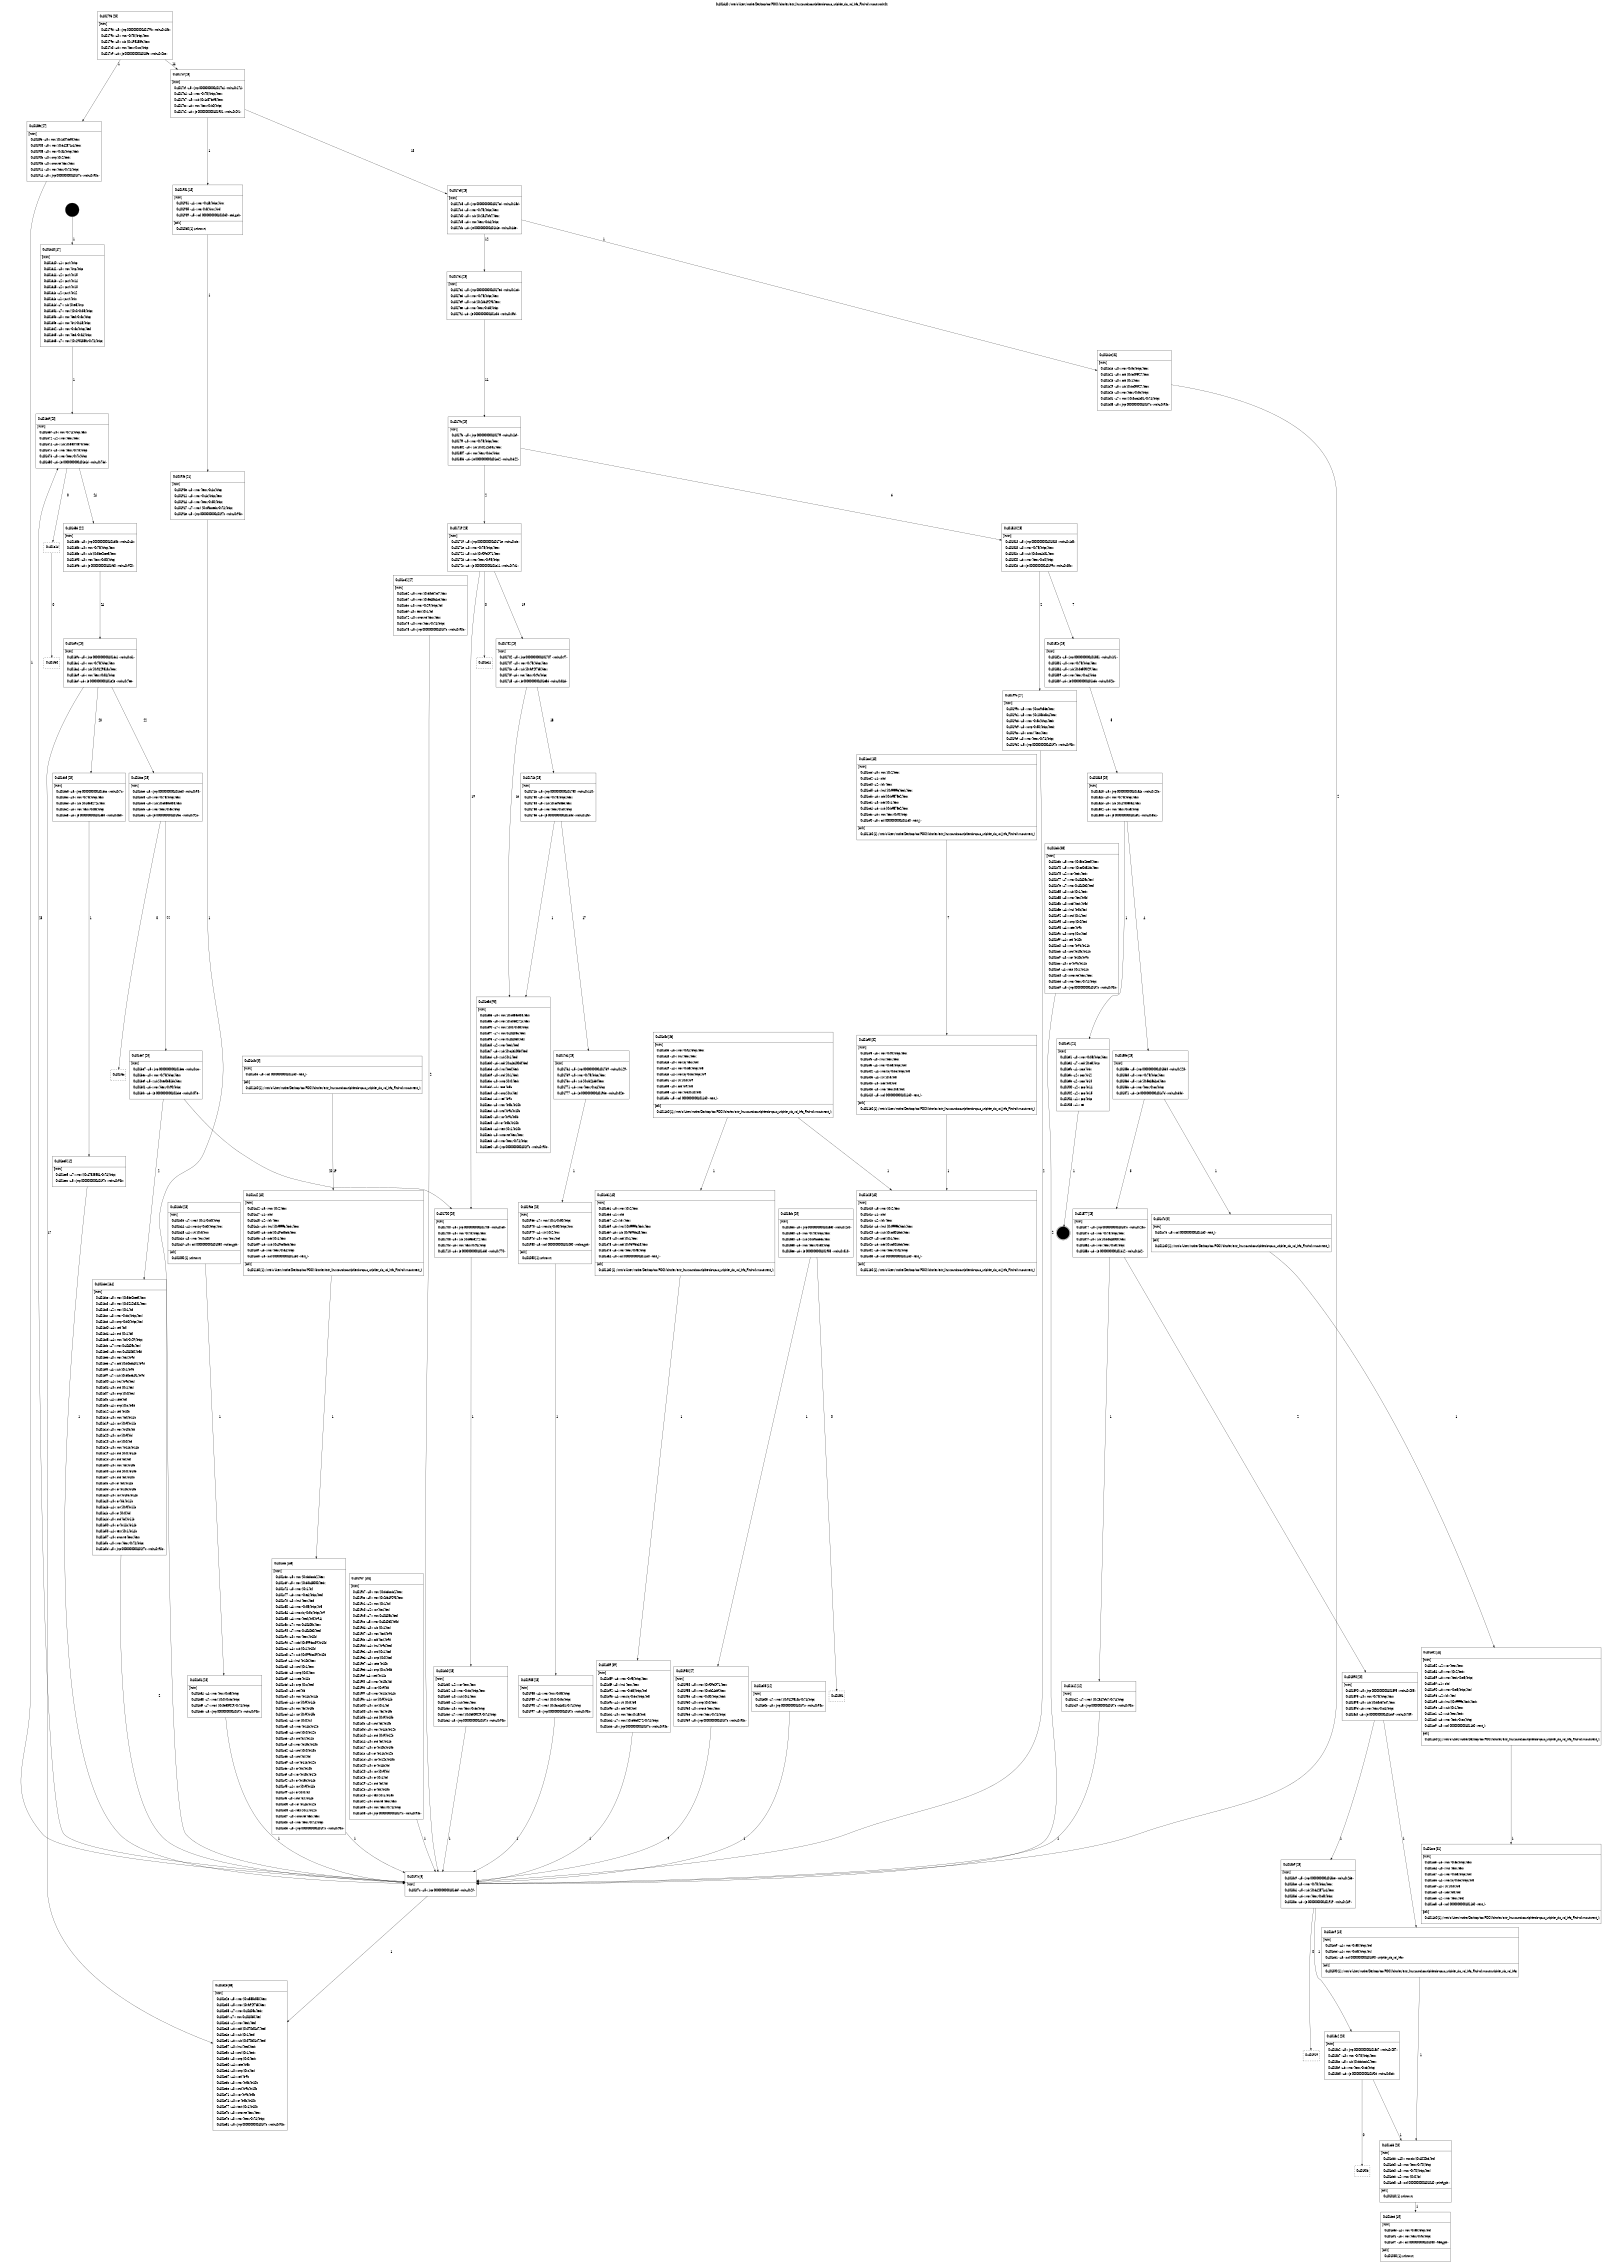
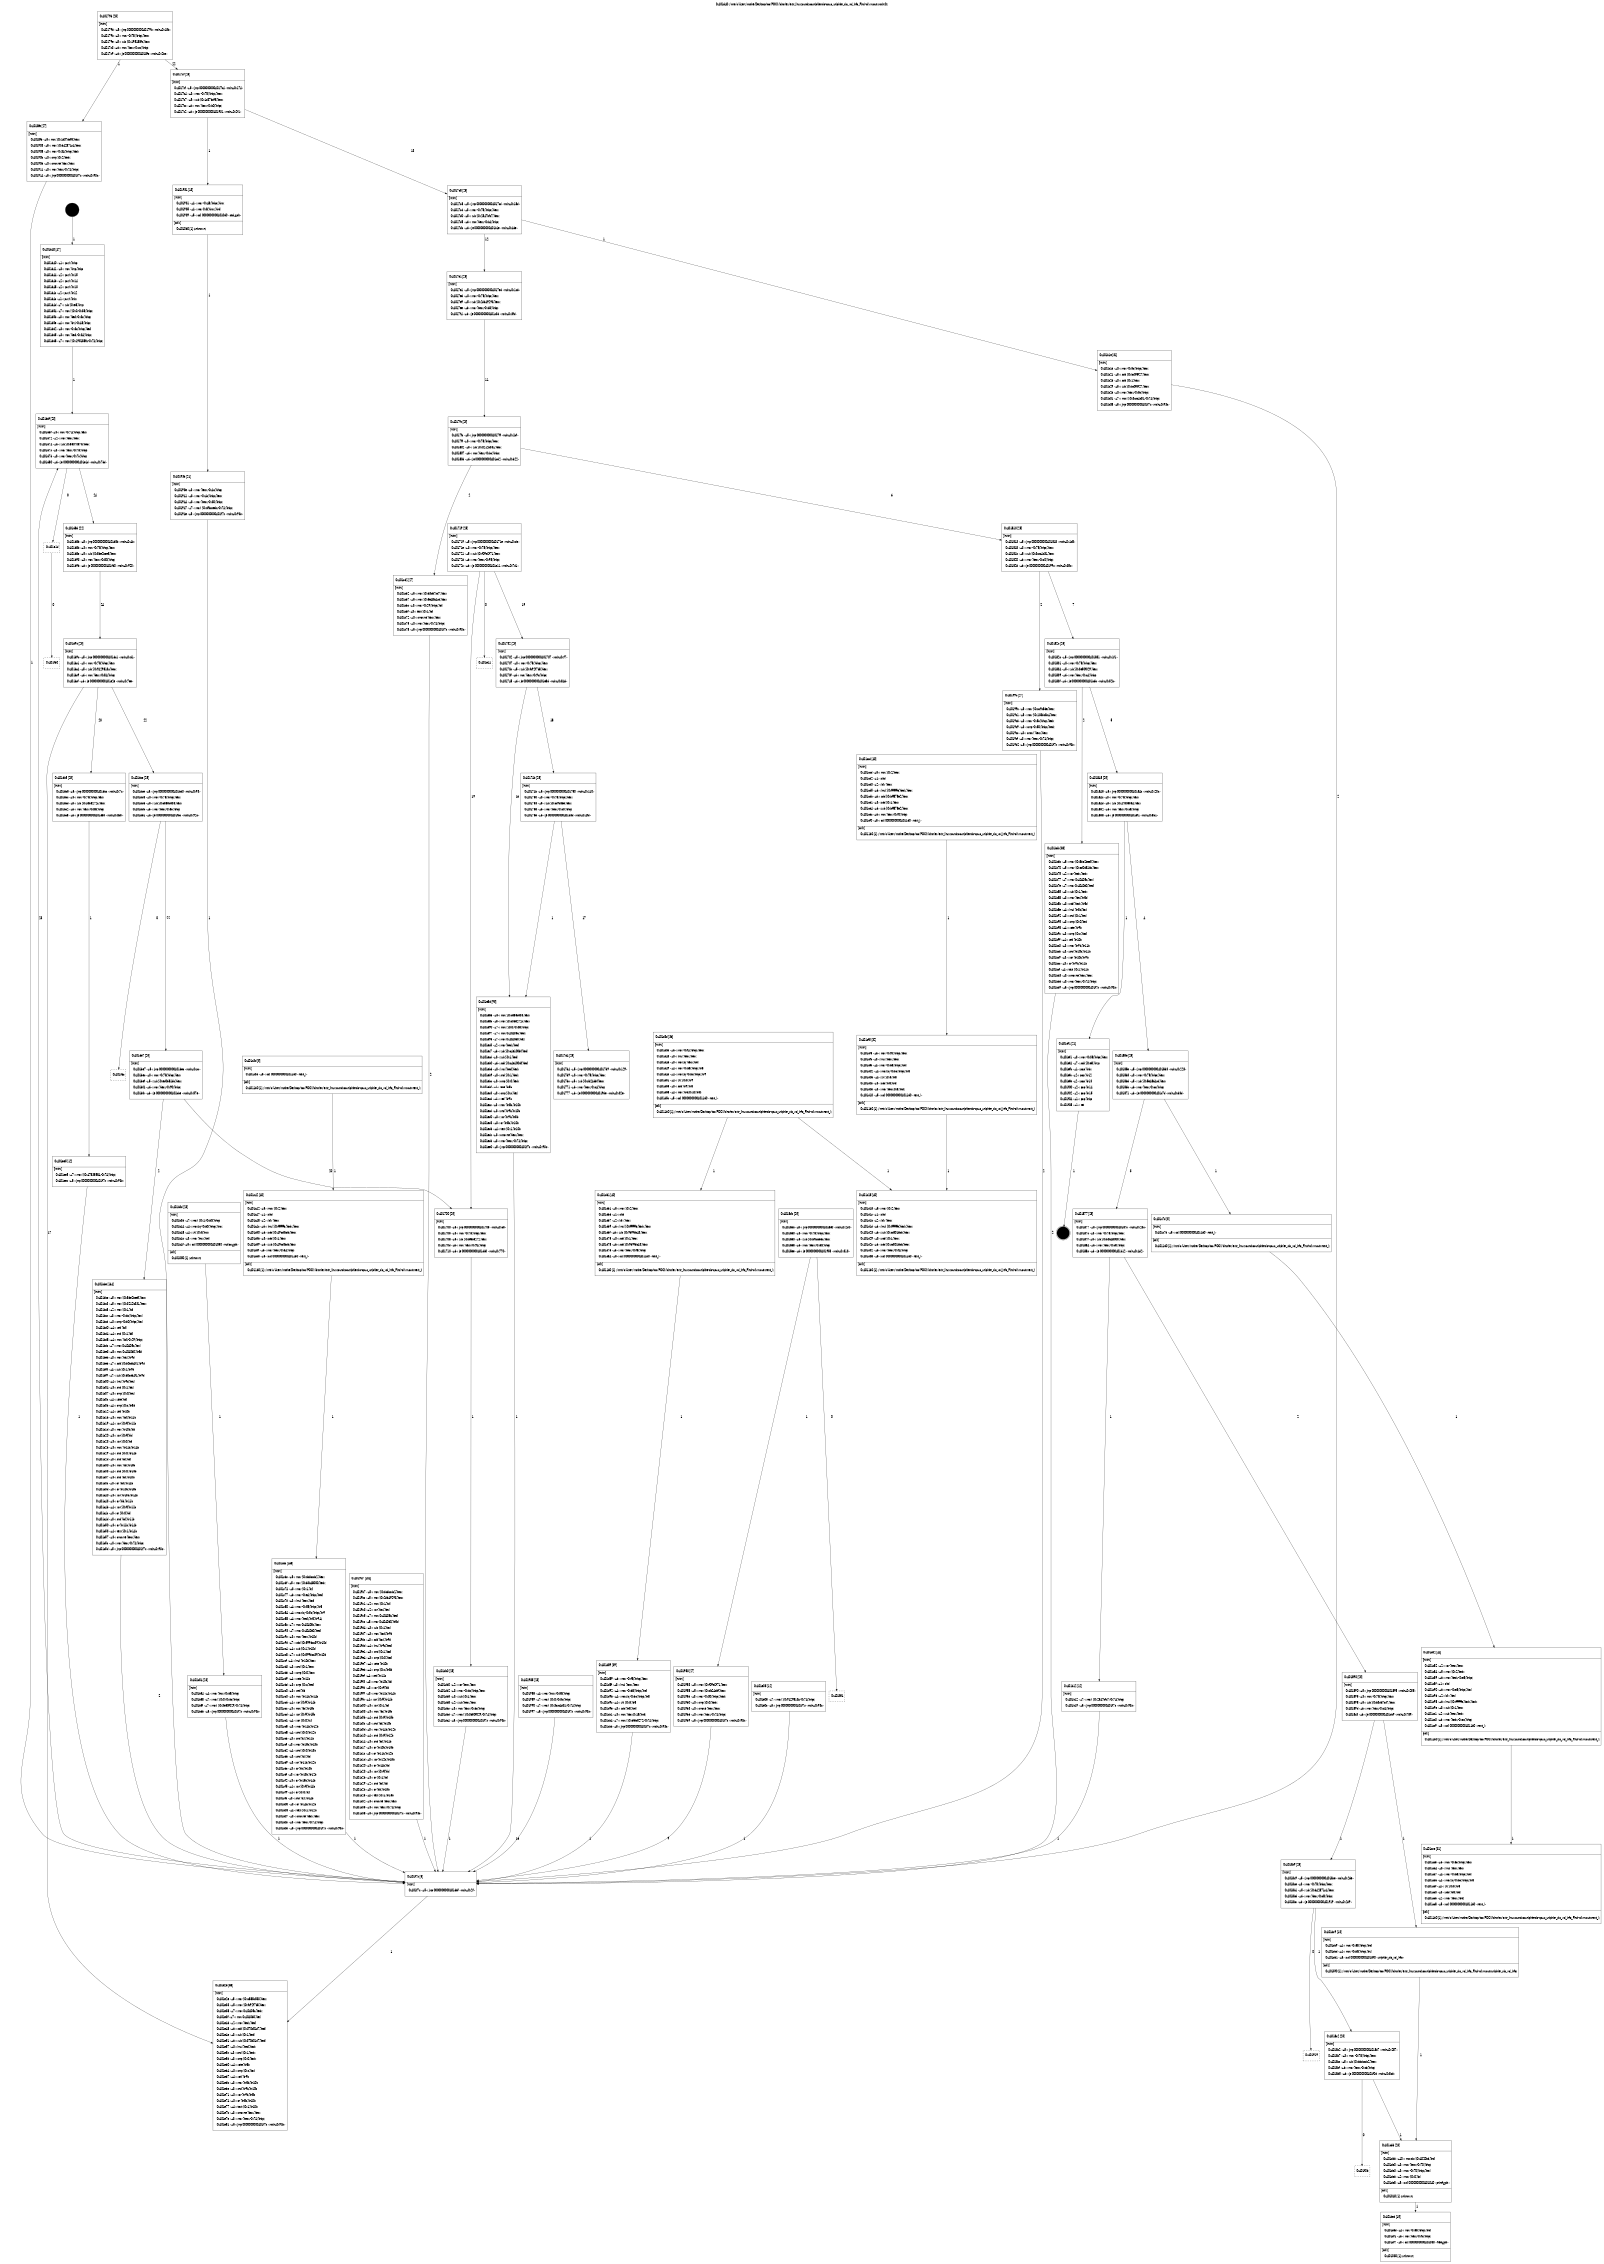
(173, 65) -> (173, 65)
(484, 493) -> (448, 518)
none -> (1082, 764)
(948, 919) -> (948, 919)
(334, 1172) -> (334, 1172)
(555, 1233) -> none
none -> (515, 1521)
(517, 1839) -> (517, 1839)
